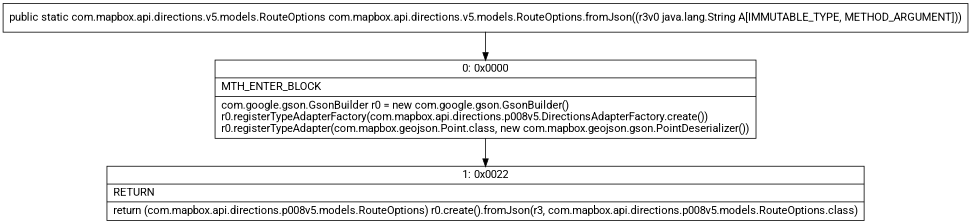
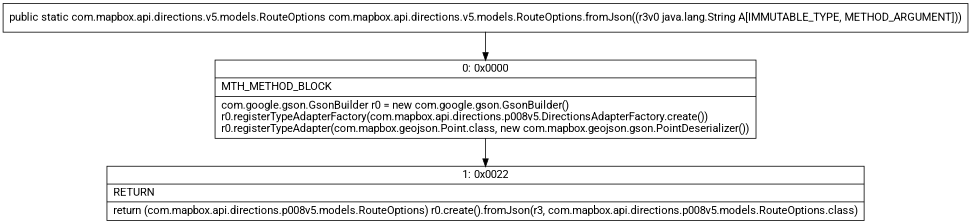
(272, 87) -> (277, 87)
